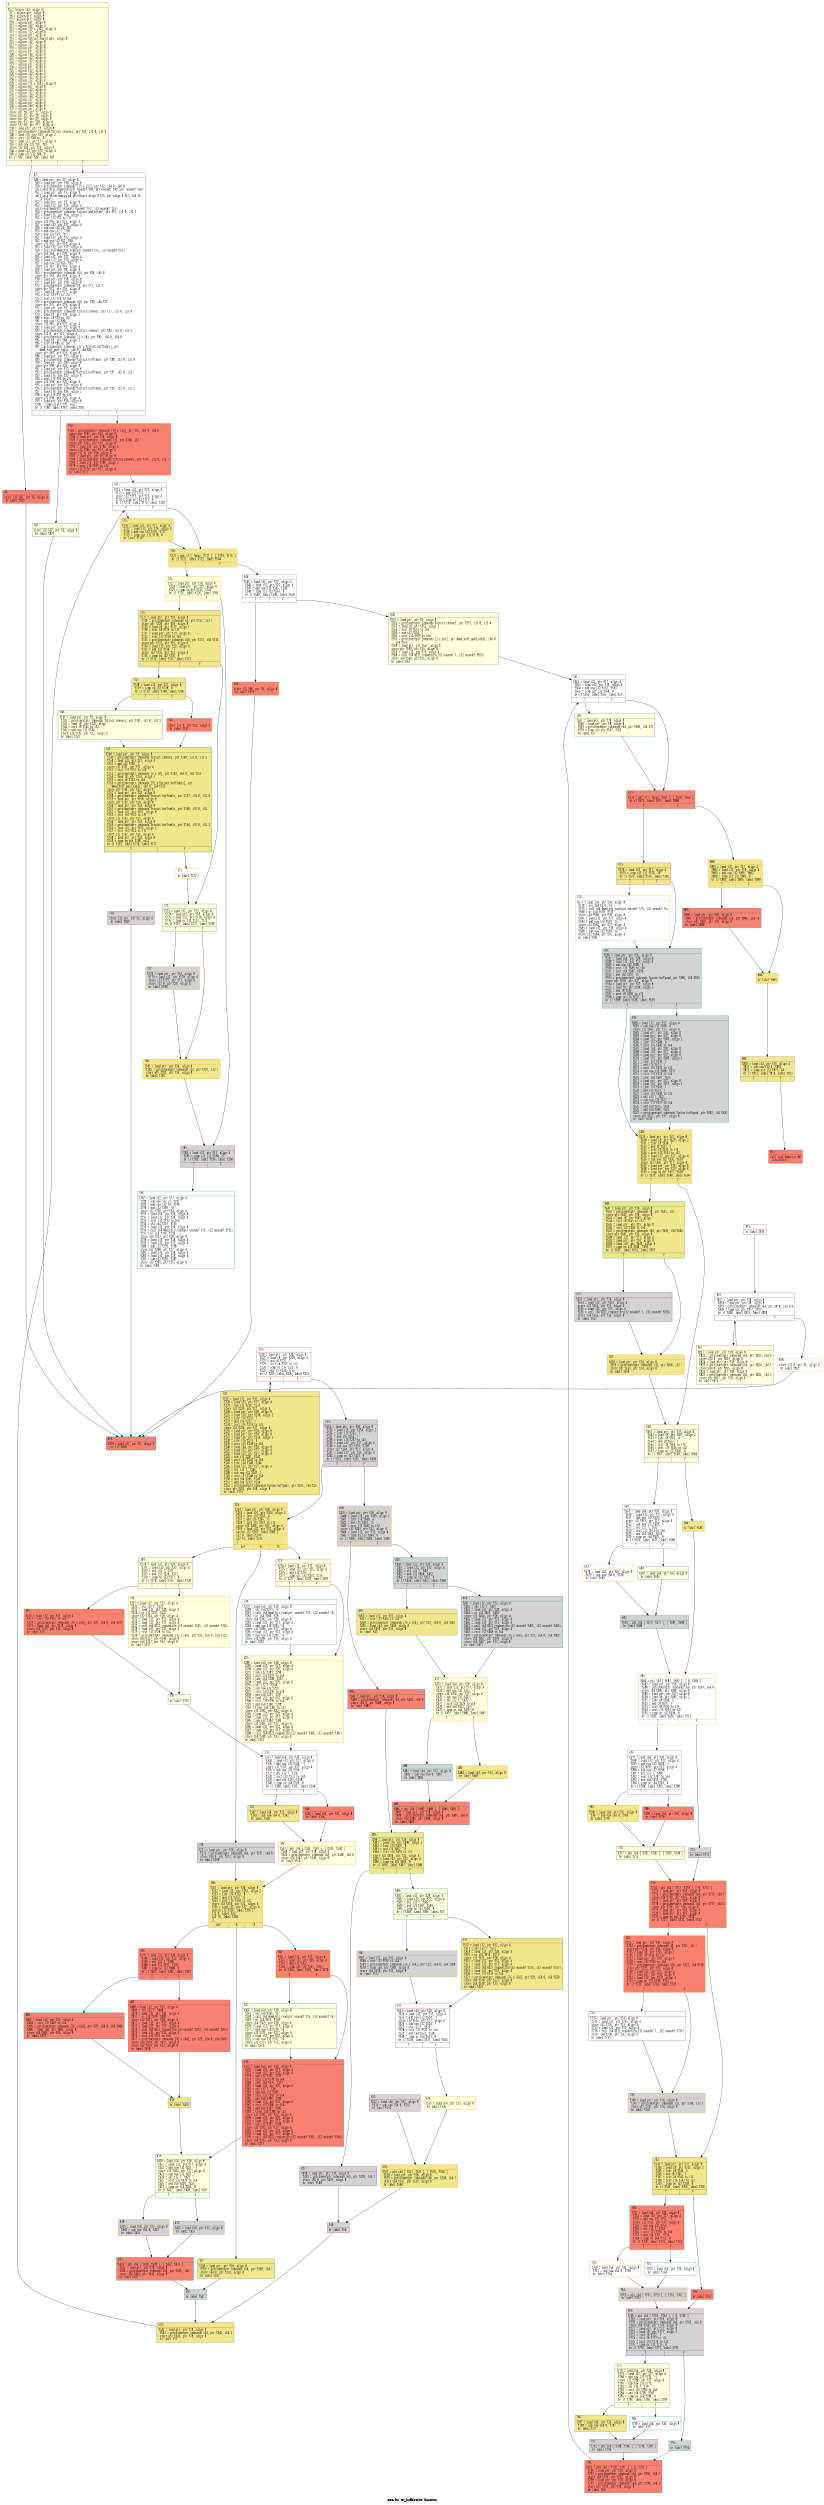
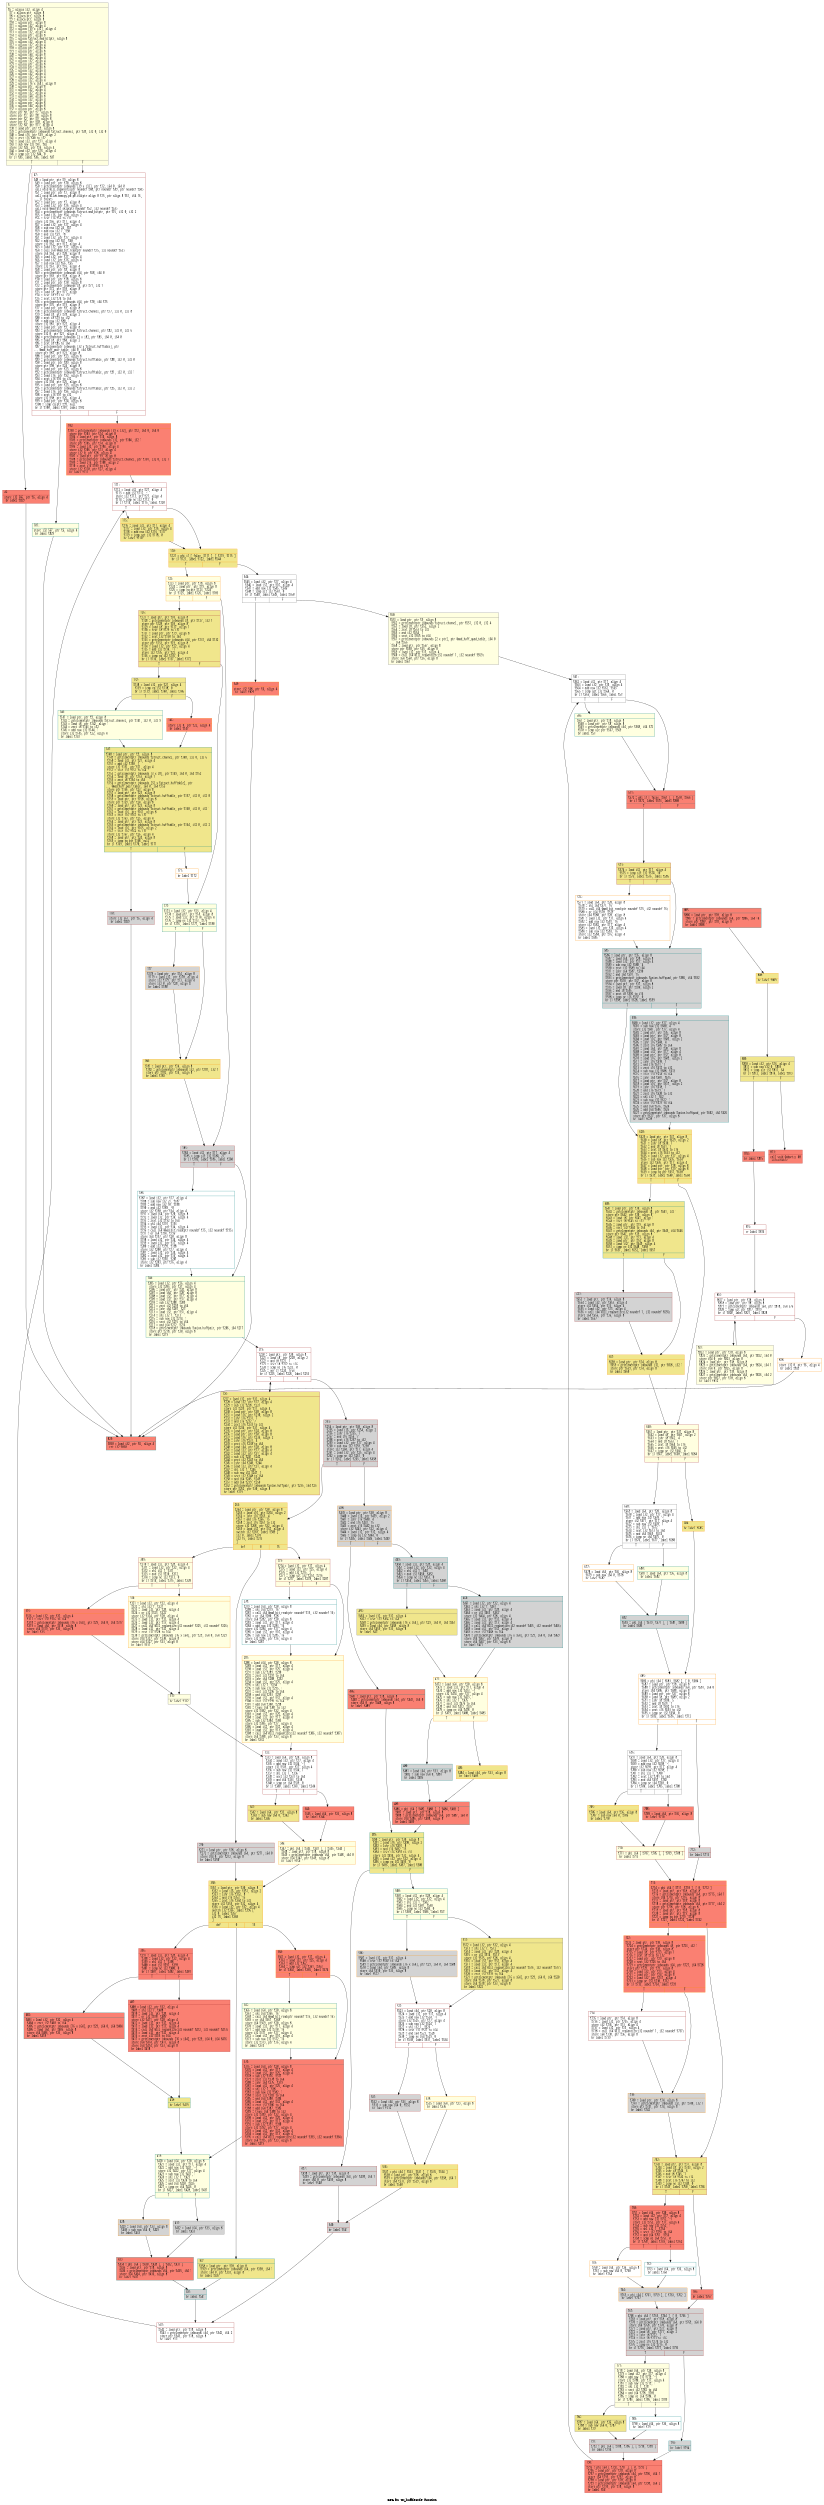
(735, 874) -> none
none -> (754, 1157)
none -> (195, 1307)
none -> (406, 2071)
(195, 2332) -> (195, 2332)
